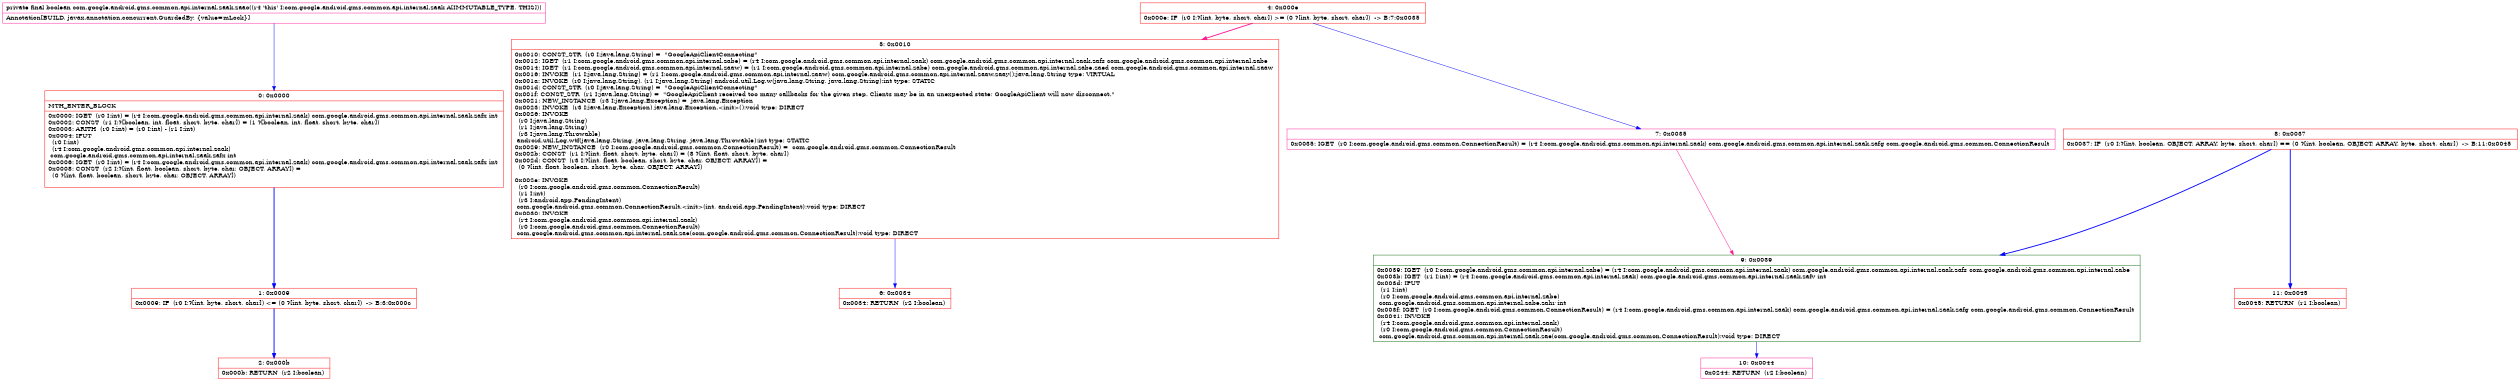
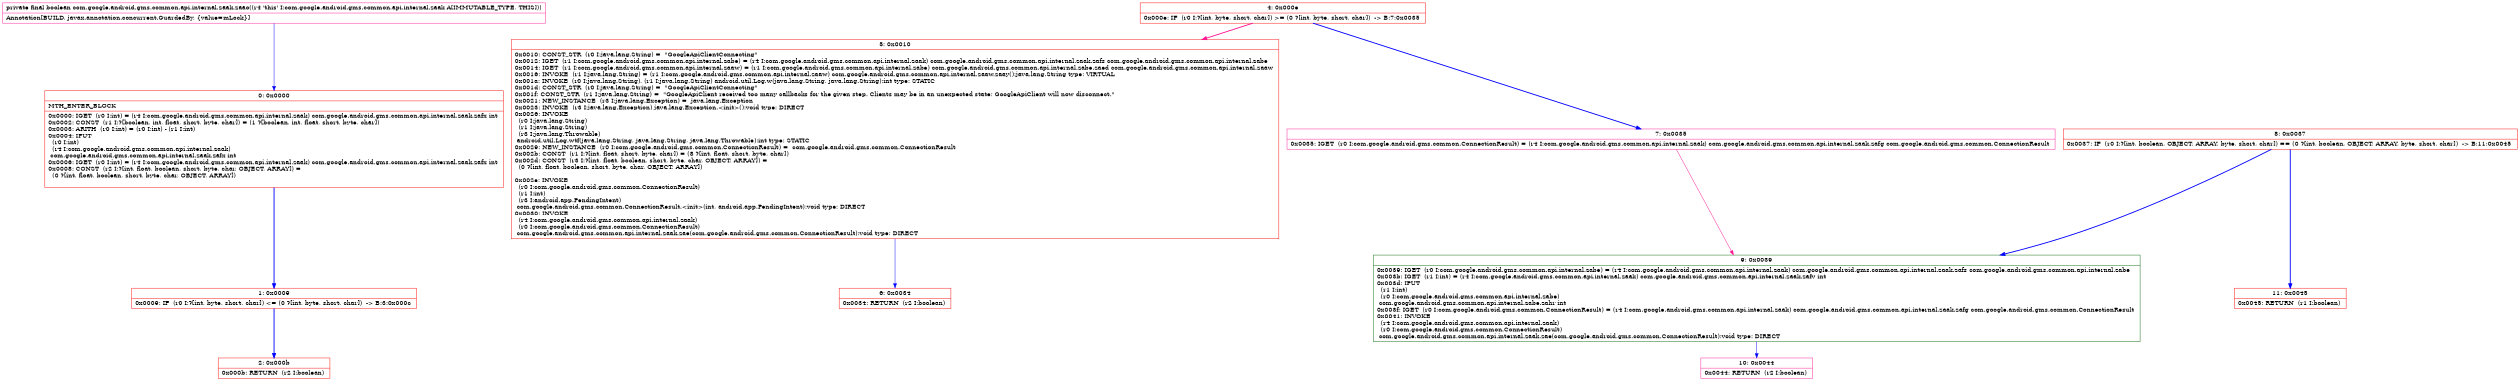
(1475, 75) -> (1475, 75)
(1757, 373) -> (1757, 373)
